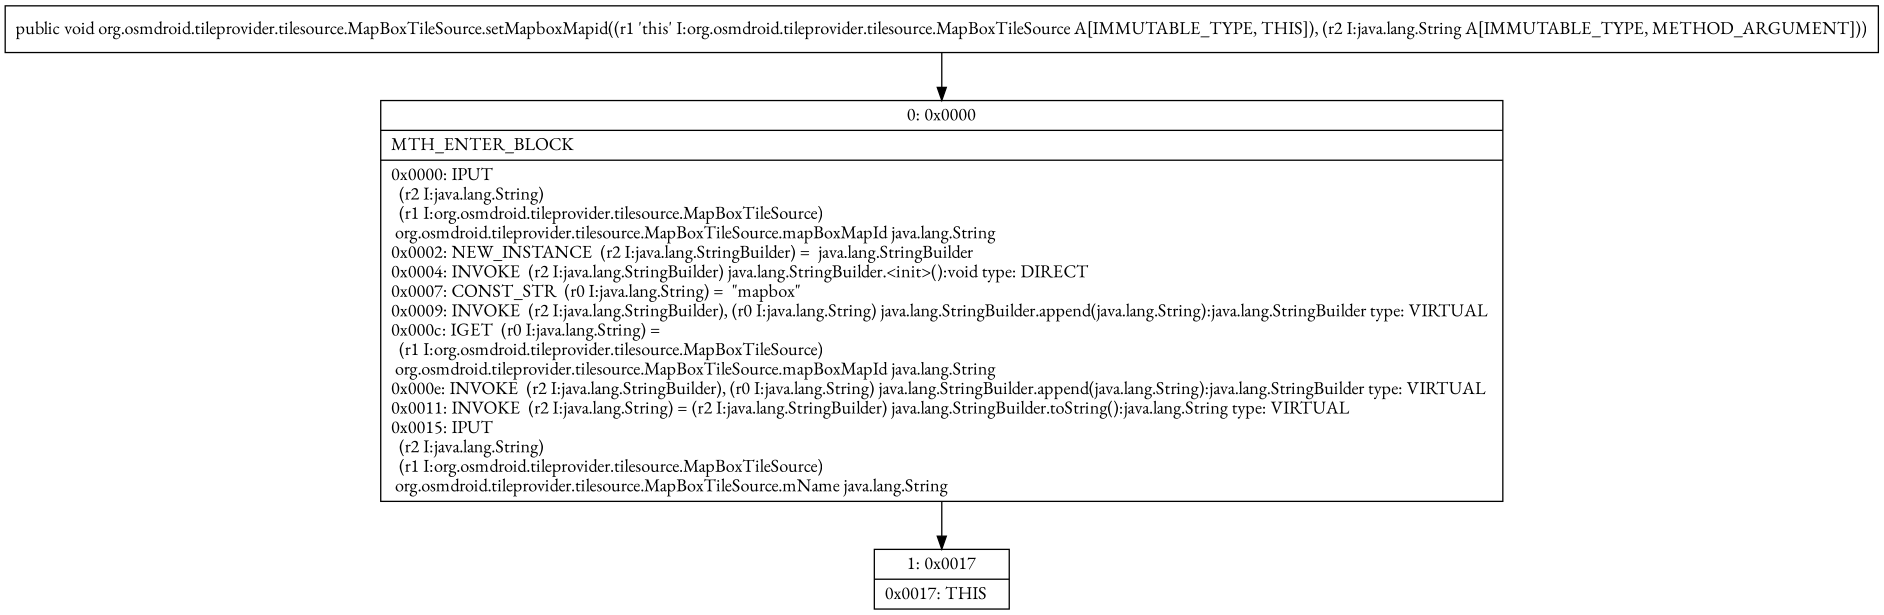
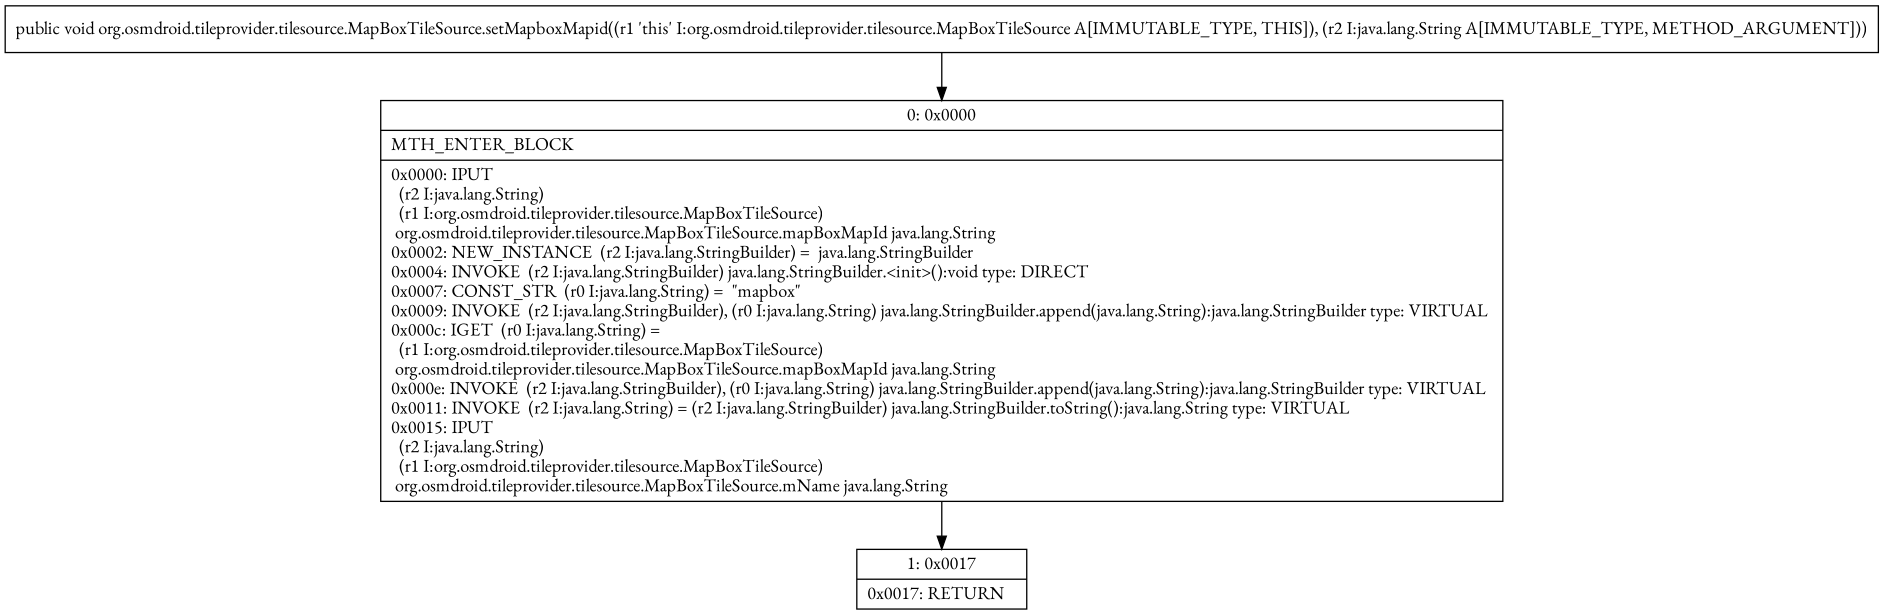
(942, 593) -> (942, 593)
